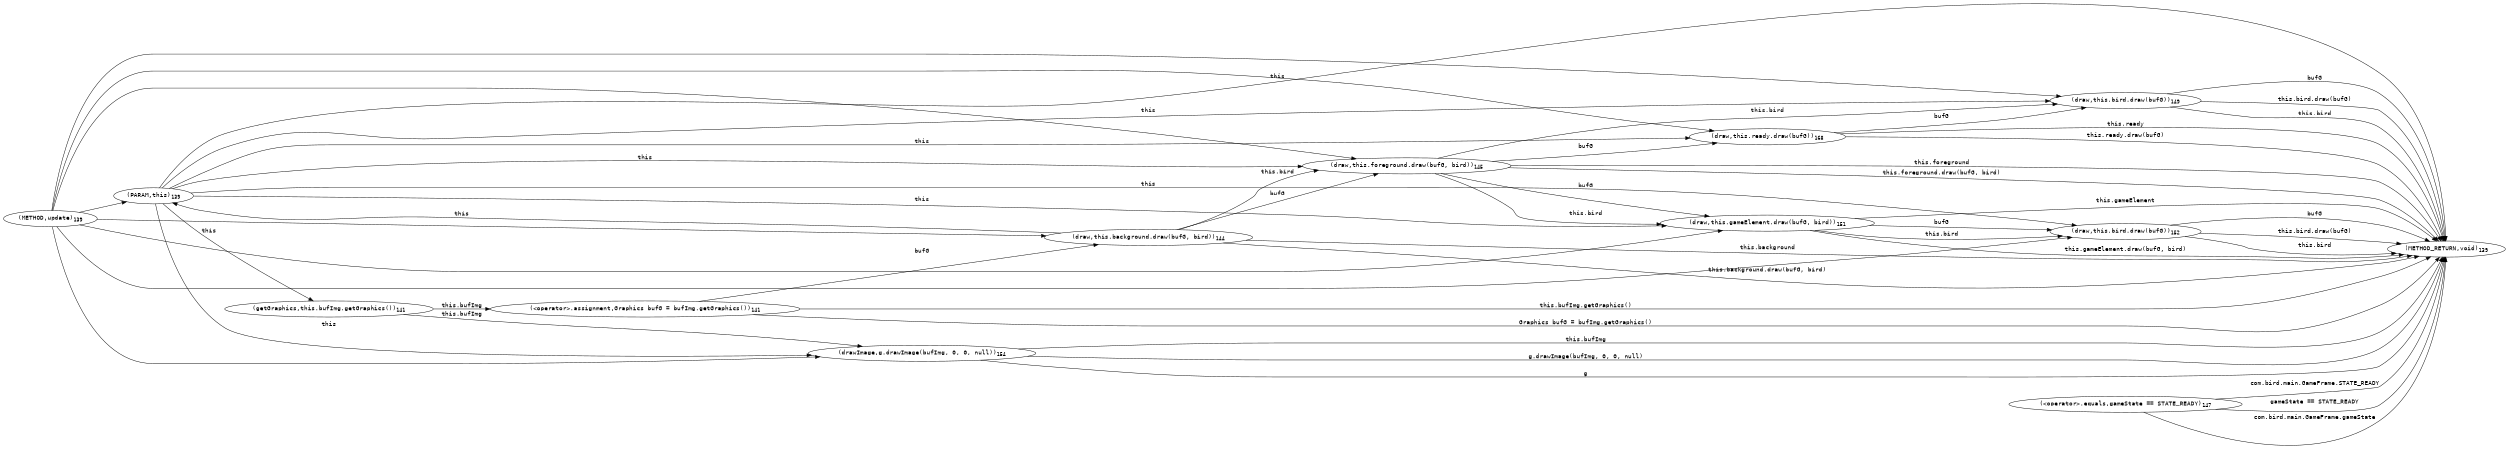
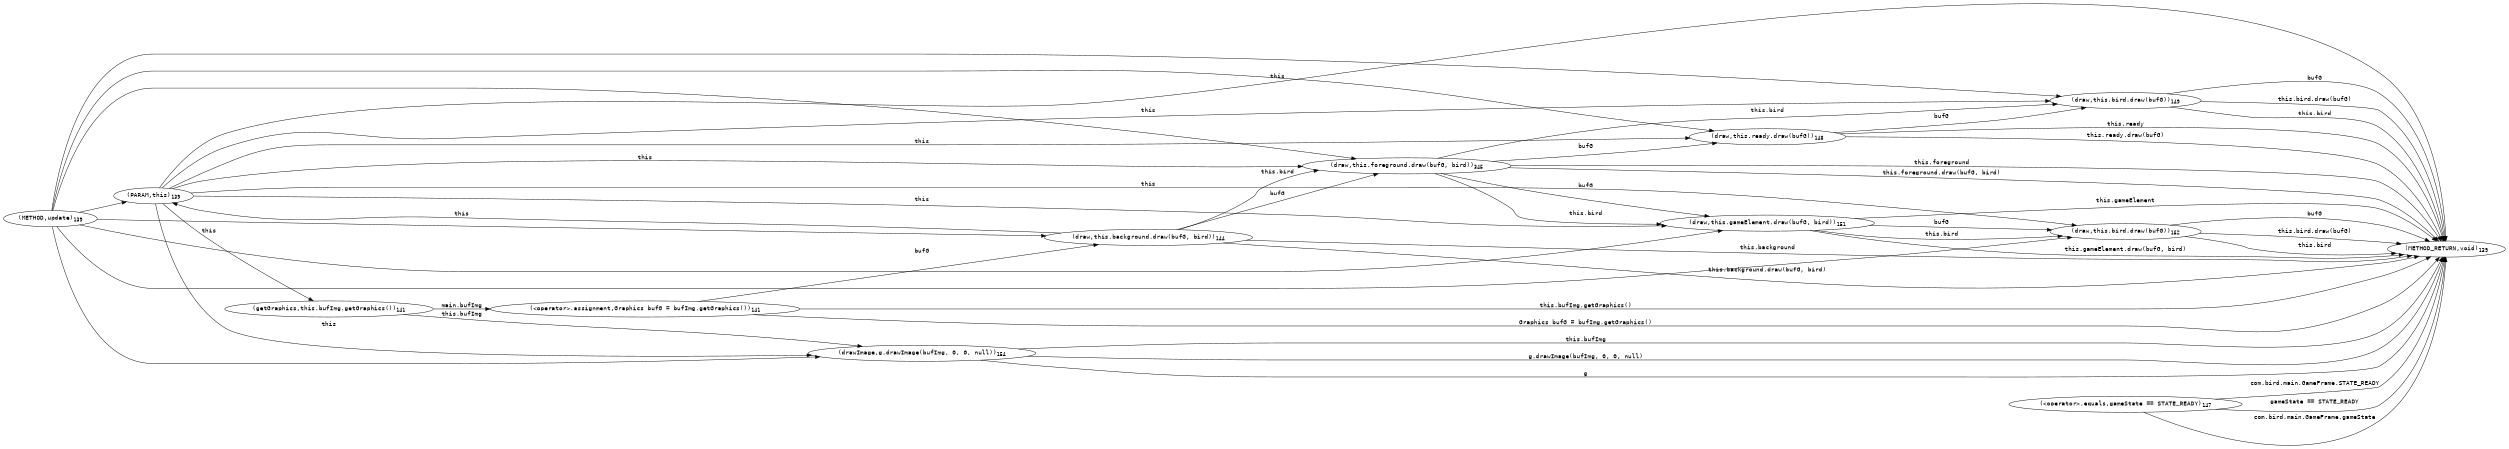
(1819, 136) -> (1819, 136)
(1479, 165) -> (1479, 165)
(462, 306) -> (462, 306)
